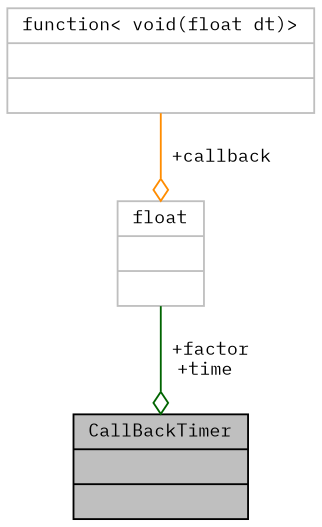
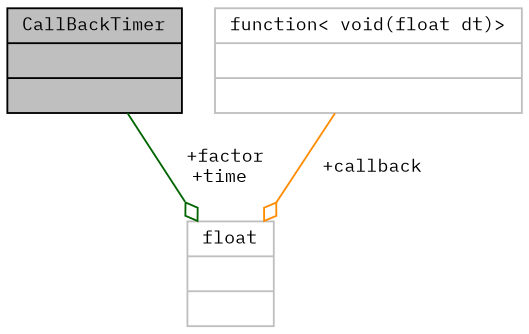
(161, 349) -> (156, 157)
